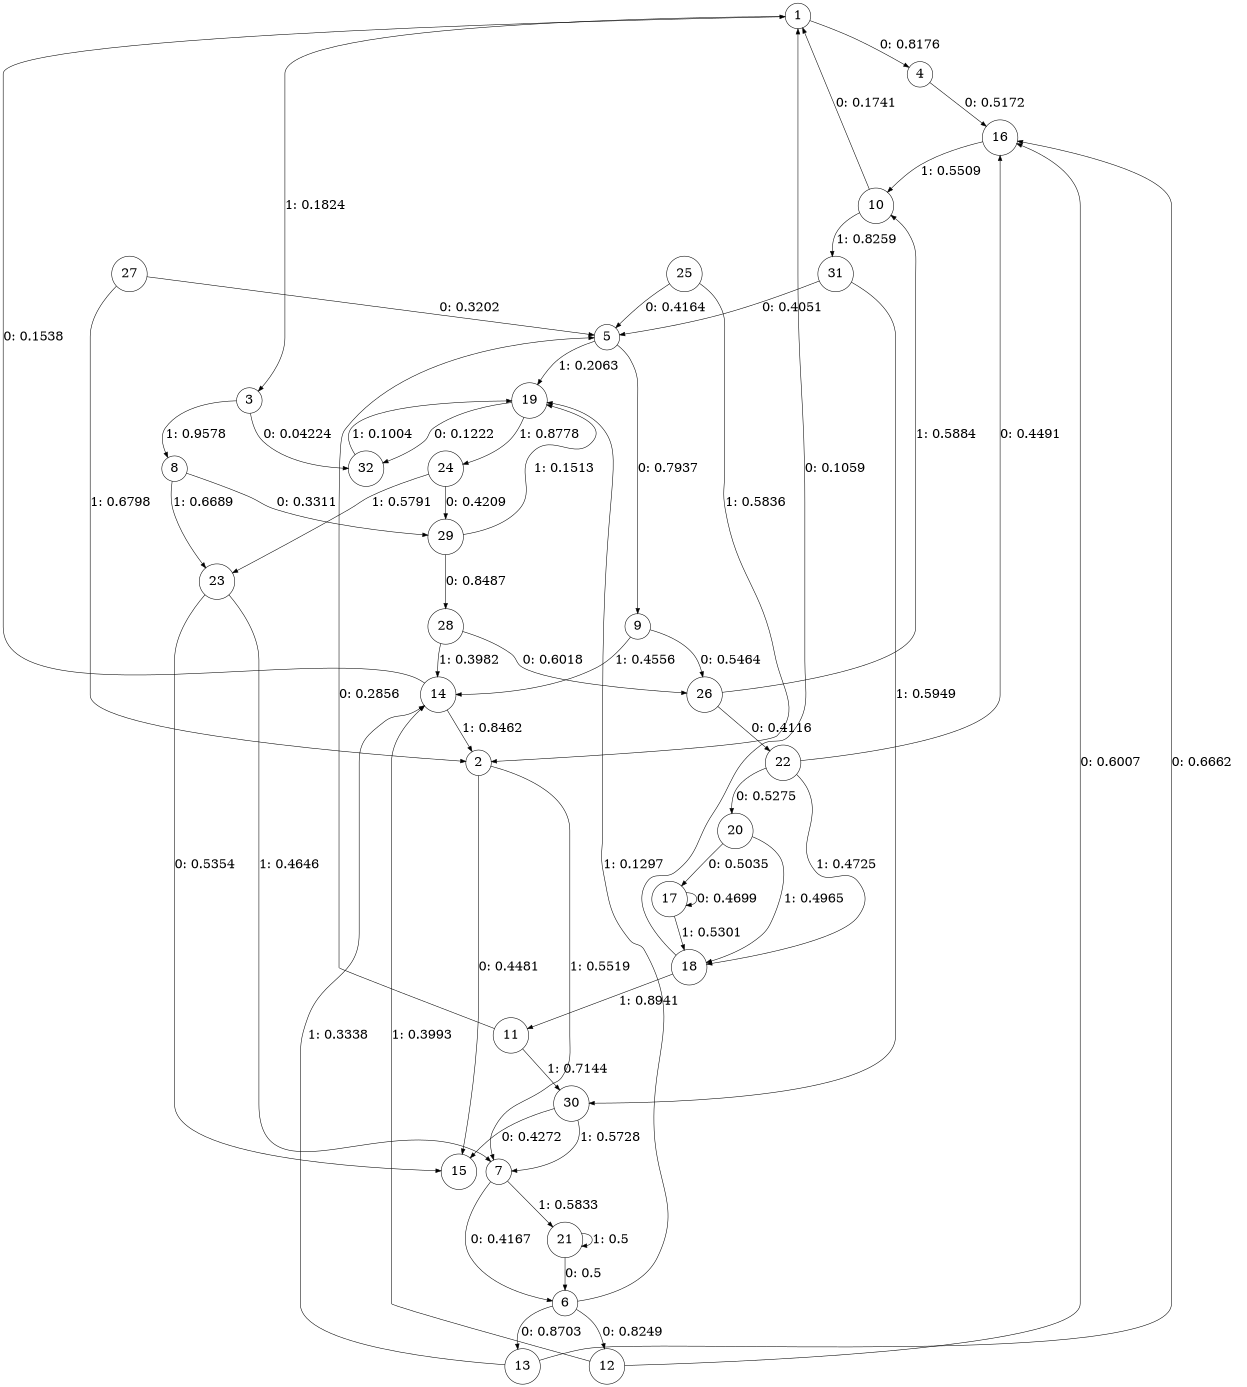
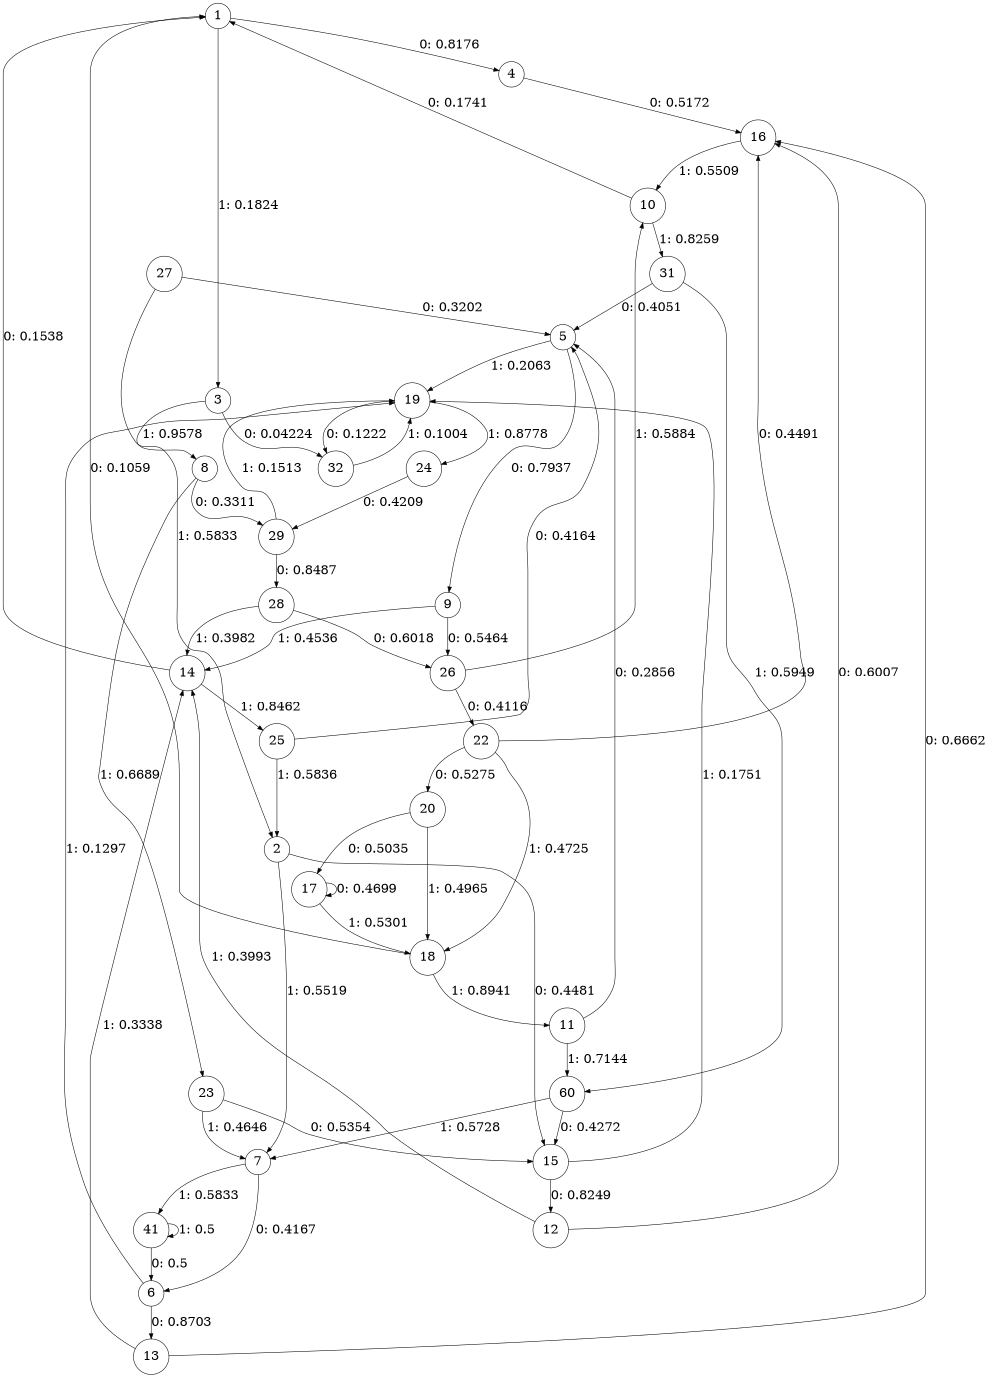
(126, 503) -> (213, 537)
(332, 519) -> none
(651, 661) -> (314, 639)
none -> (702, 706)
(458, 728) -> (230, 706)
(571, 1104) -> (567, 1094)
(565, 1240) -> (151, 1230)
(594, 1323) -> (551, 1193)
